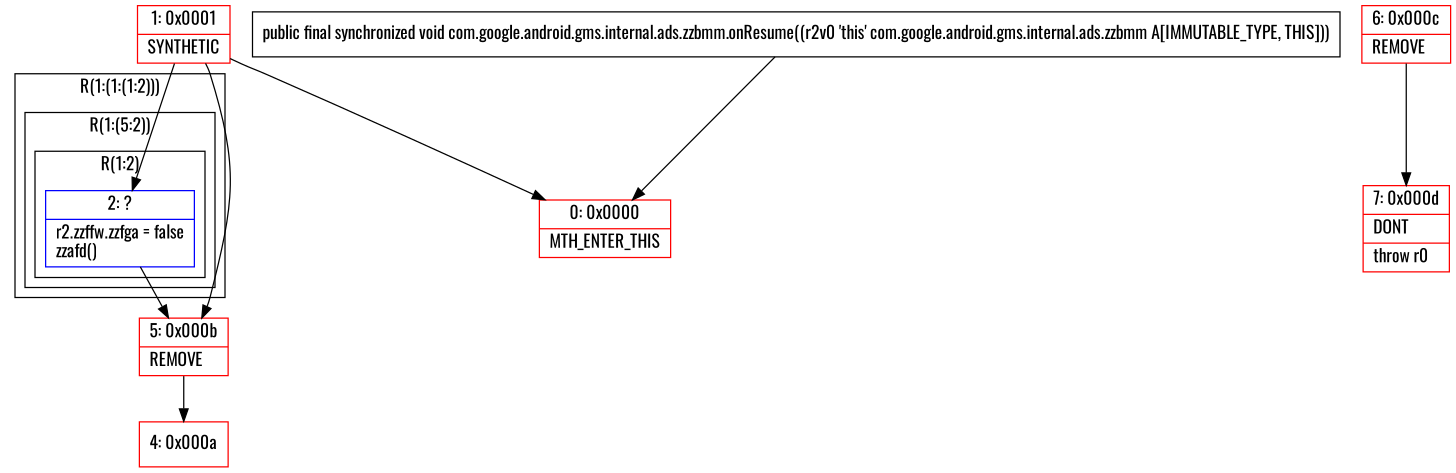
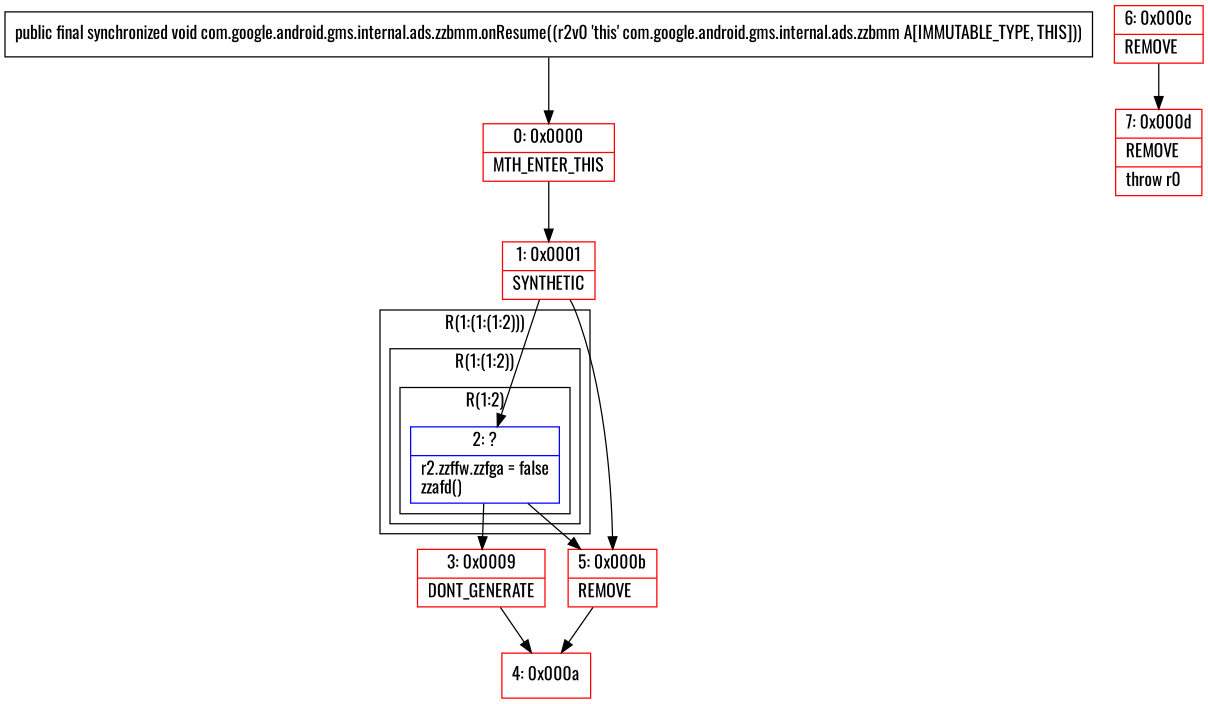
(382, 126) -> (549, 205)
(120, 127) -> (485, 363)
(1391, 228) -> (1152, 152)
none -> (481, 578)
